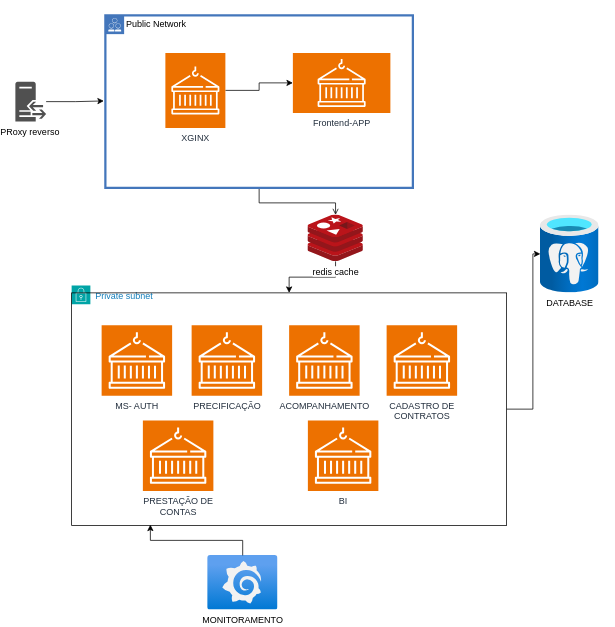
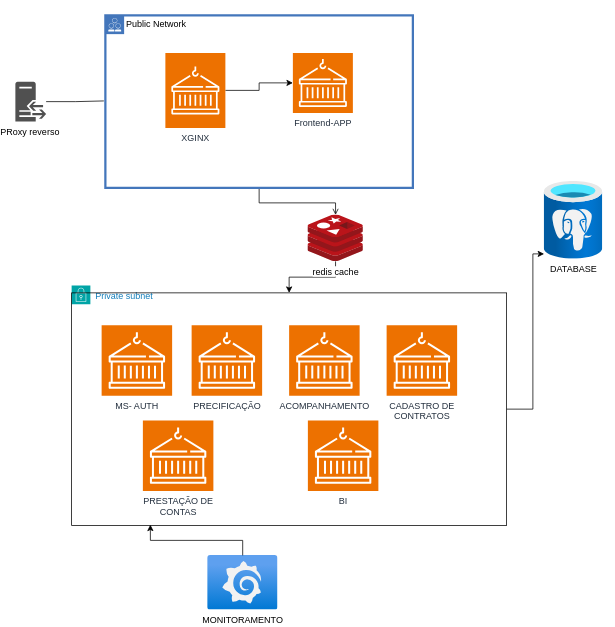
(342, 83) -> (323, 83)
(97, 101) -> (99, 101)
(570, 254) -> (573, 220)
